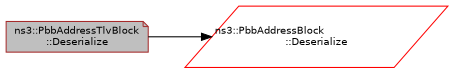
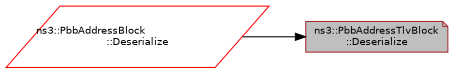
(175, 37) -> (269, 37)
